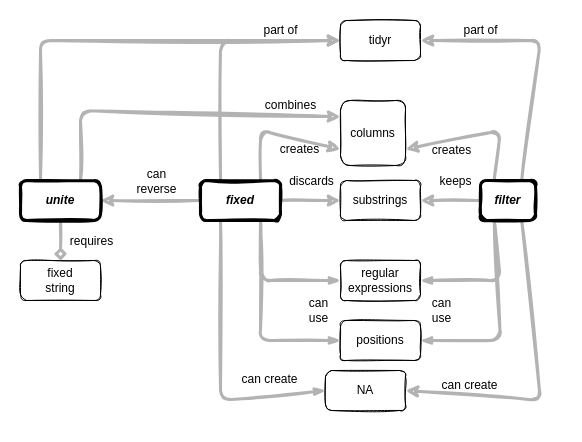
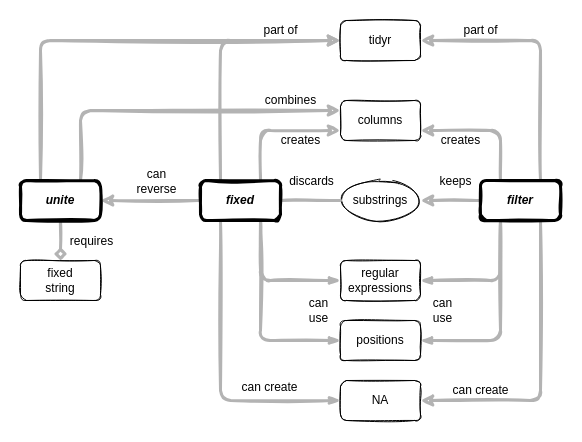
(373, 133) -> (381, 121)
(328, 201) -> (331, 201)
(381, 201) -> (381, 201)
(508, 201) -> (521, 201)
(366, 391) -> (381, 401)
